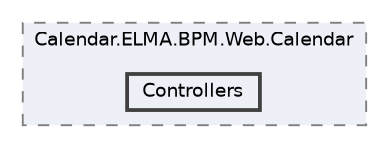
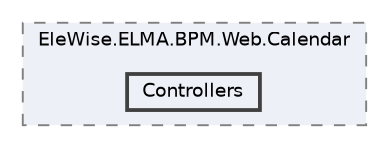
(194, 41) -> (194, 41)
